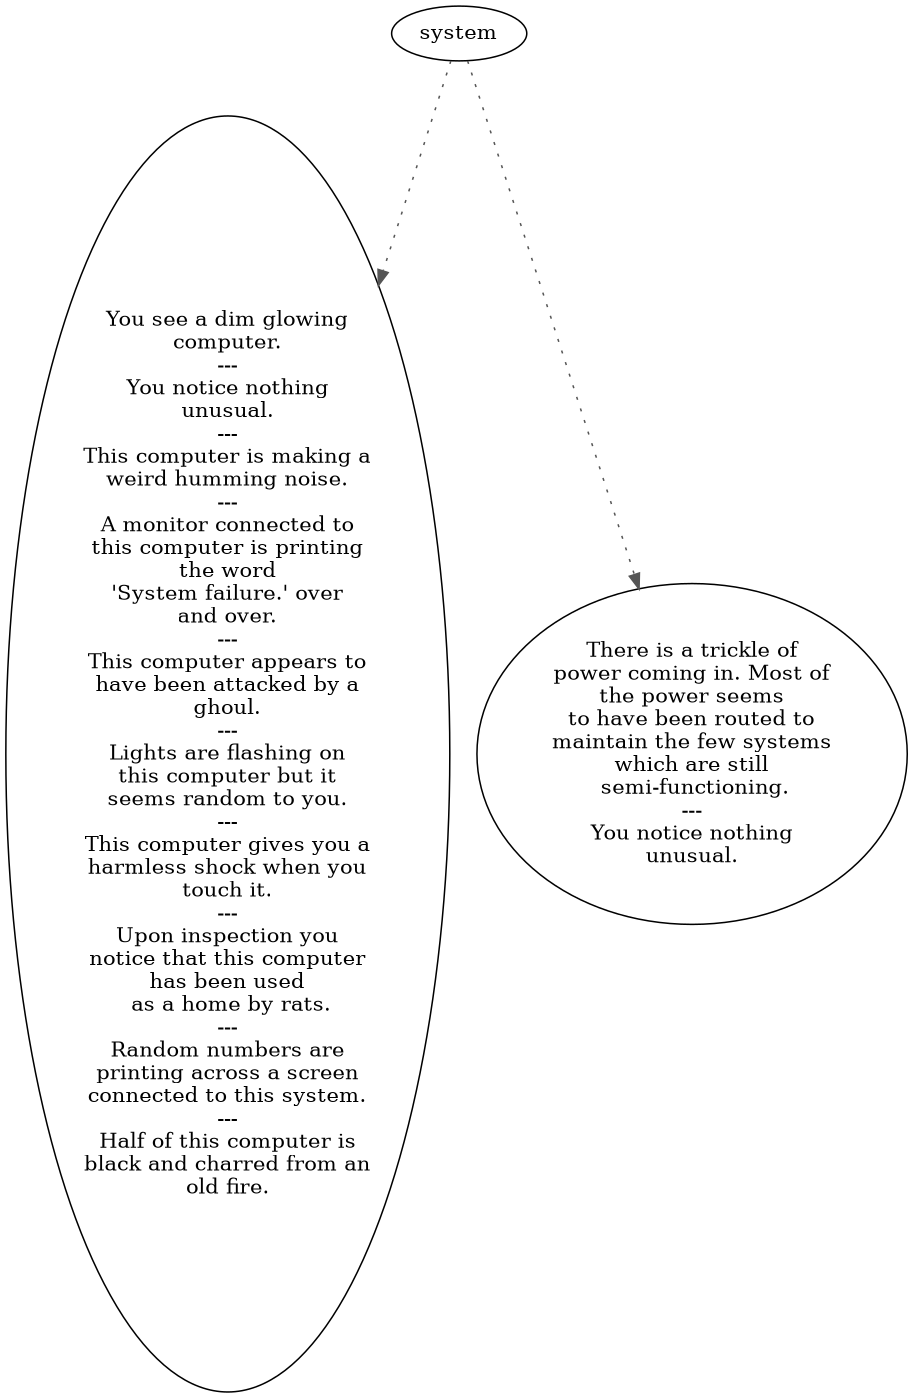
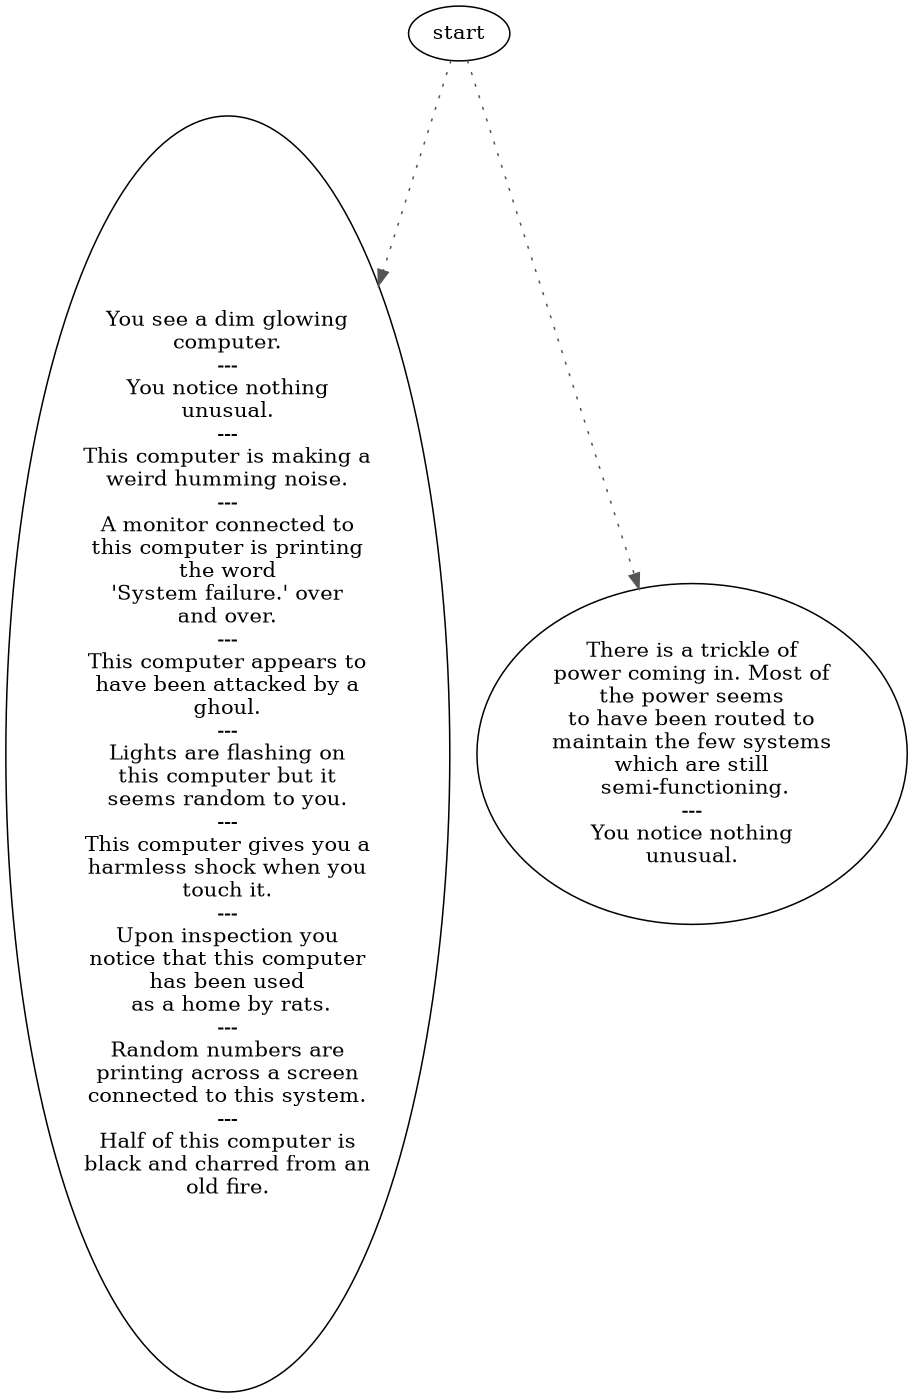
(459, 33) -> (459, 33)
